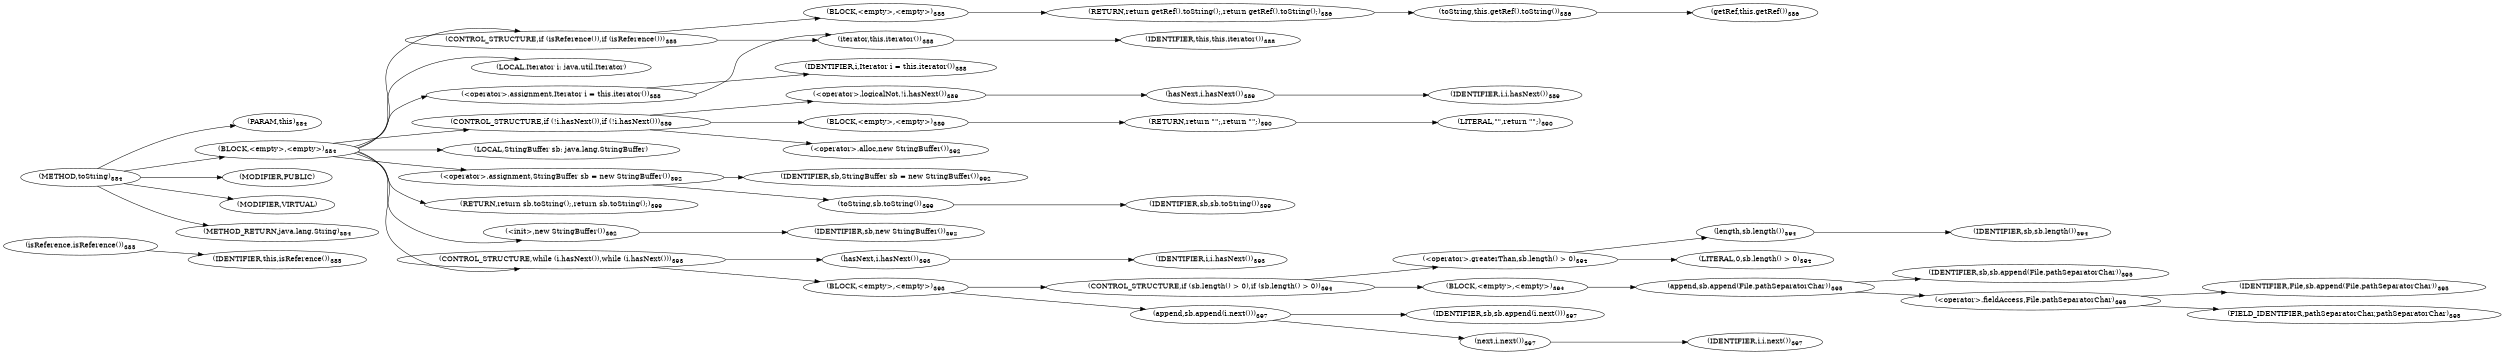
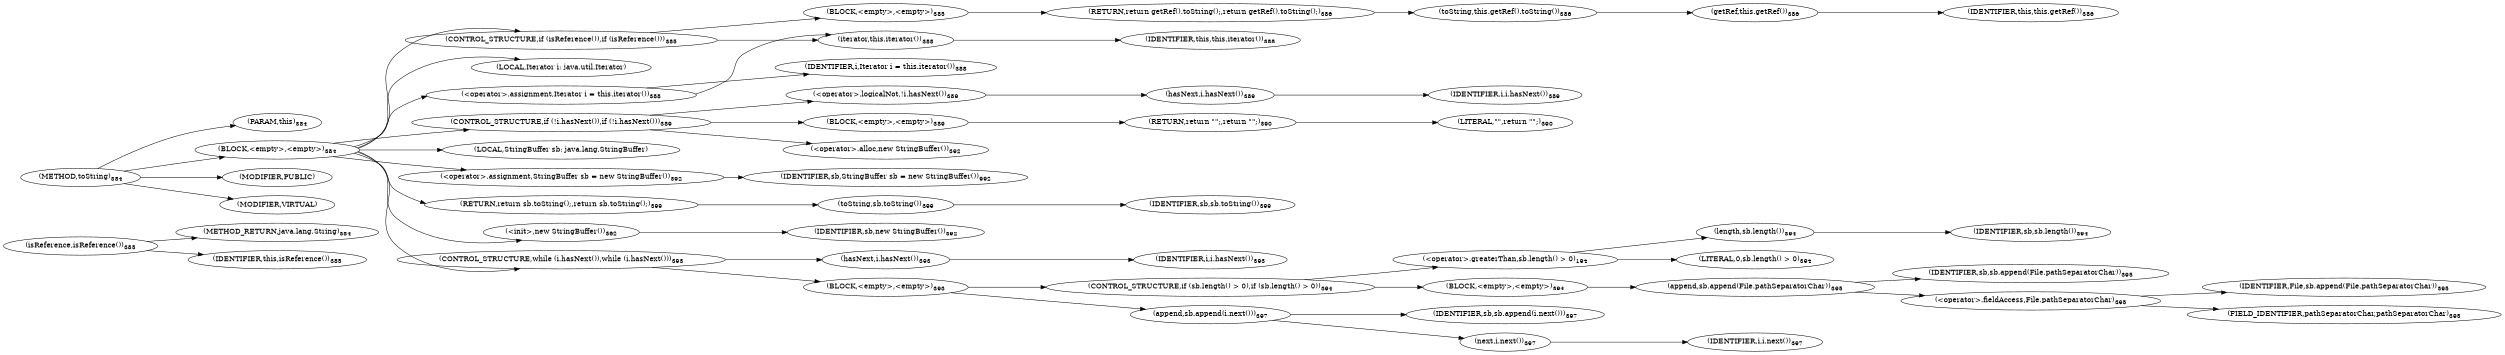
none -> (2031, 13)
(738, 192) -> (755, 205)
(149, 209) -> (169, 240)
(1582, 259) -> (1582, 259)
